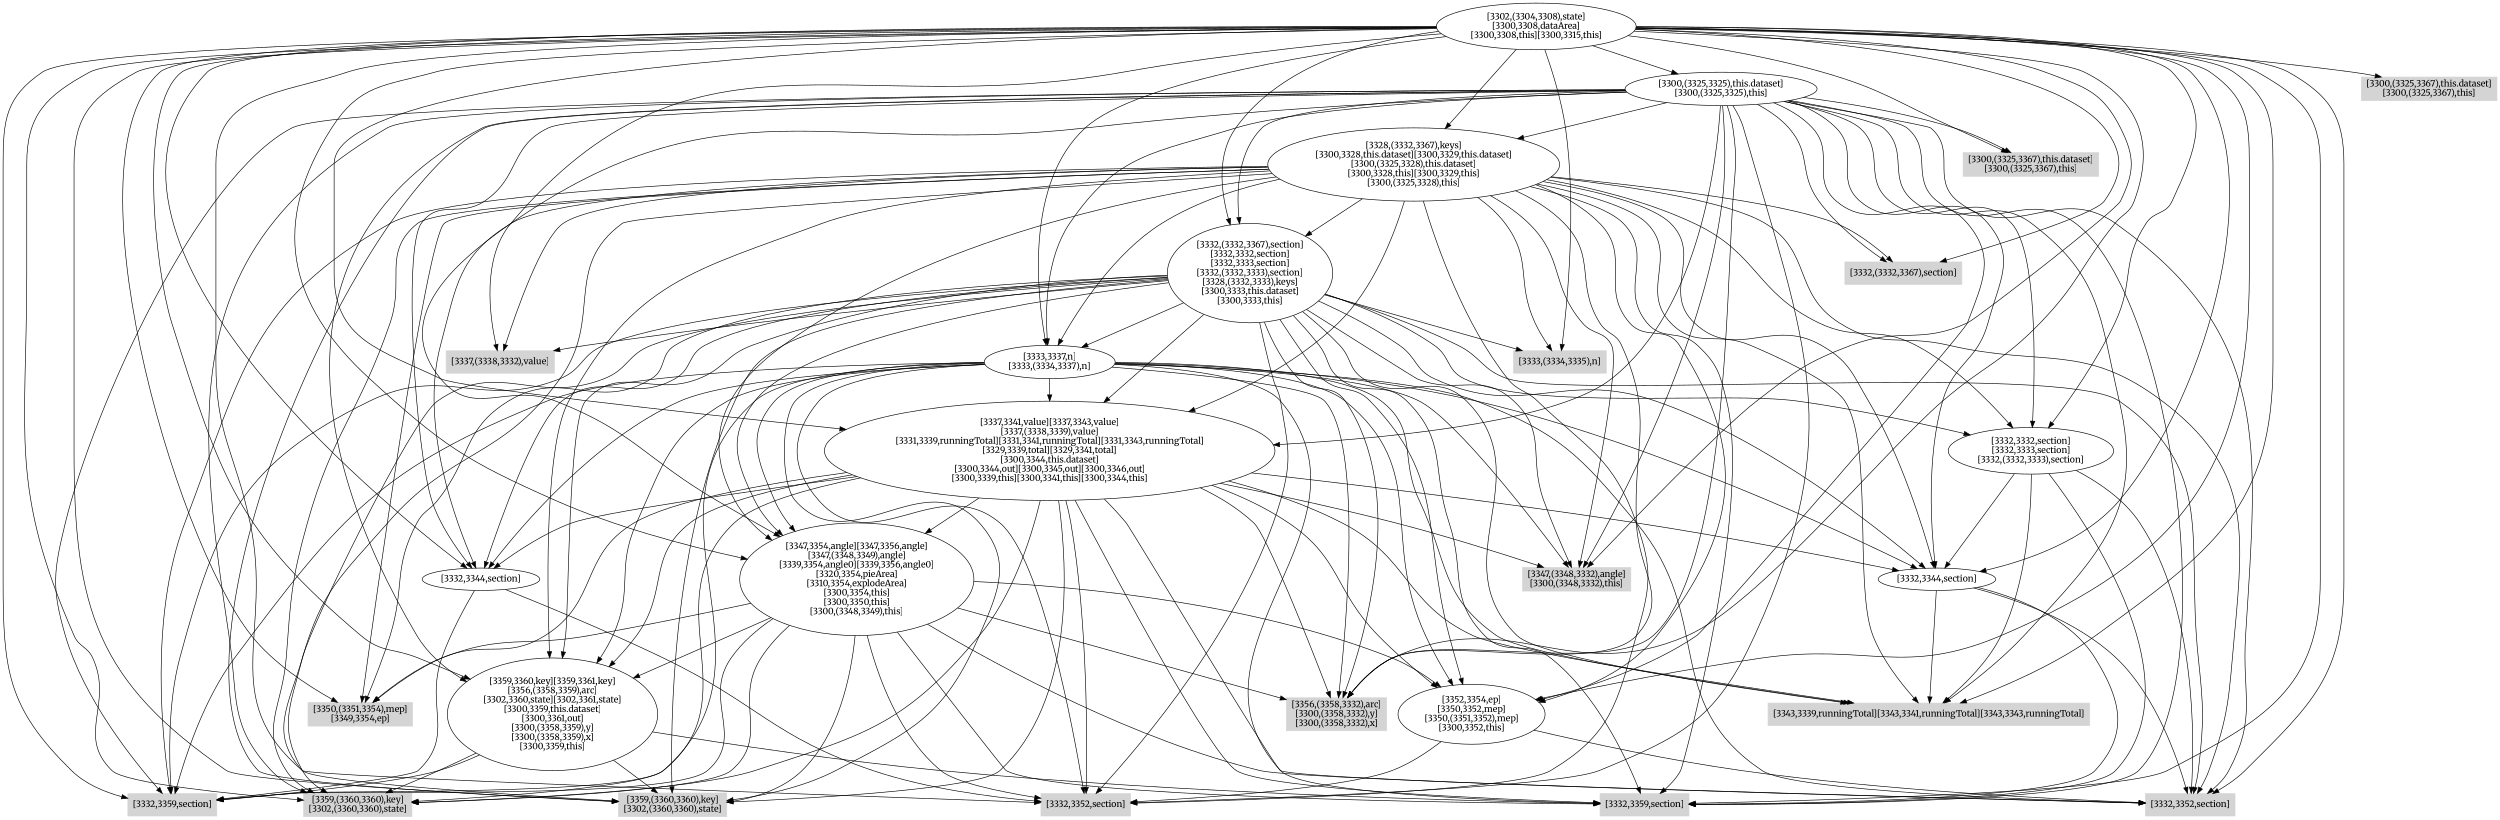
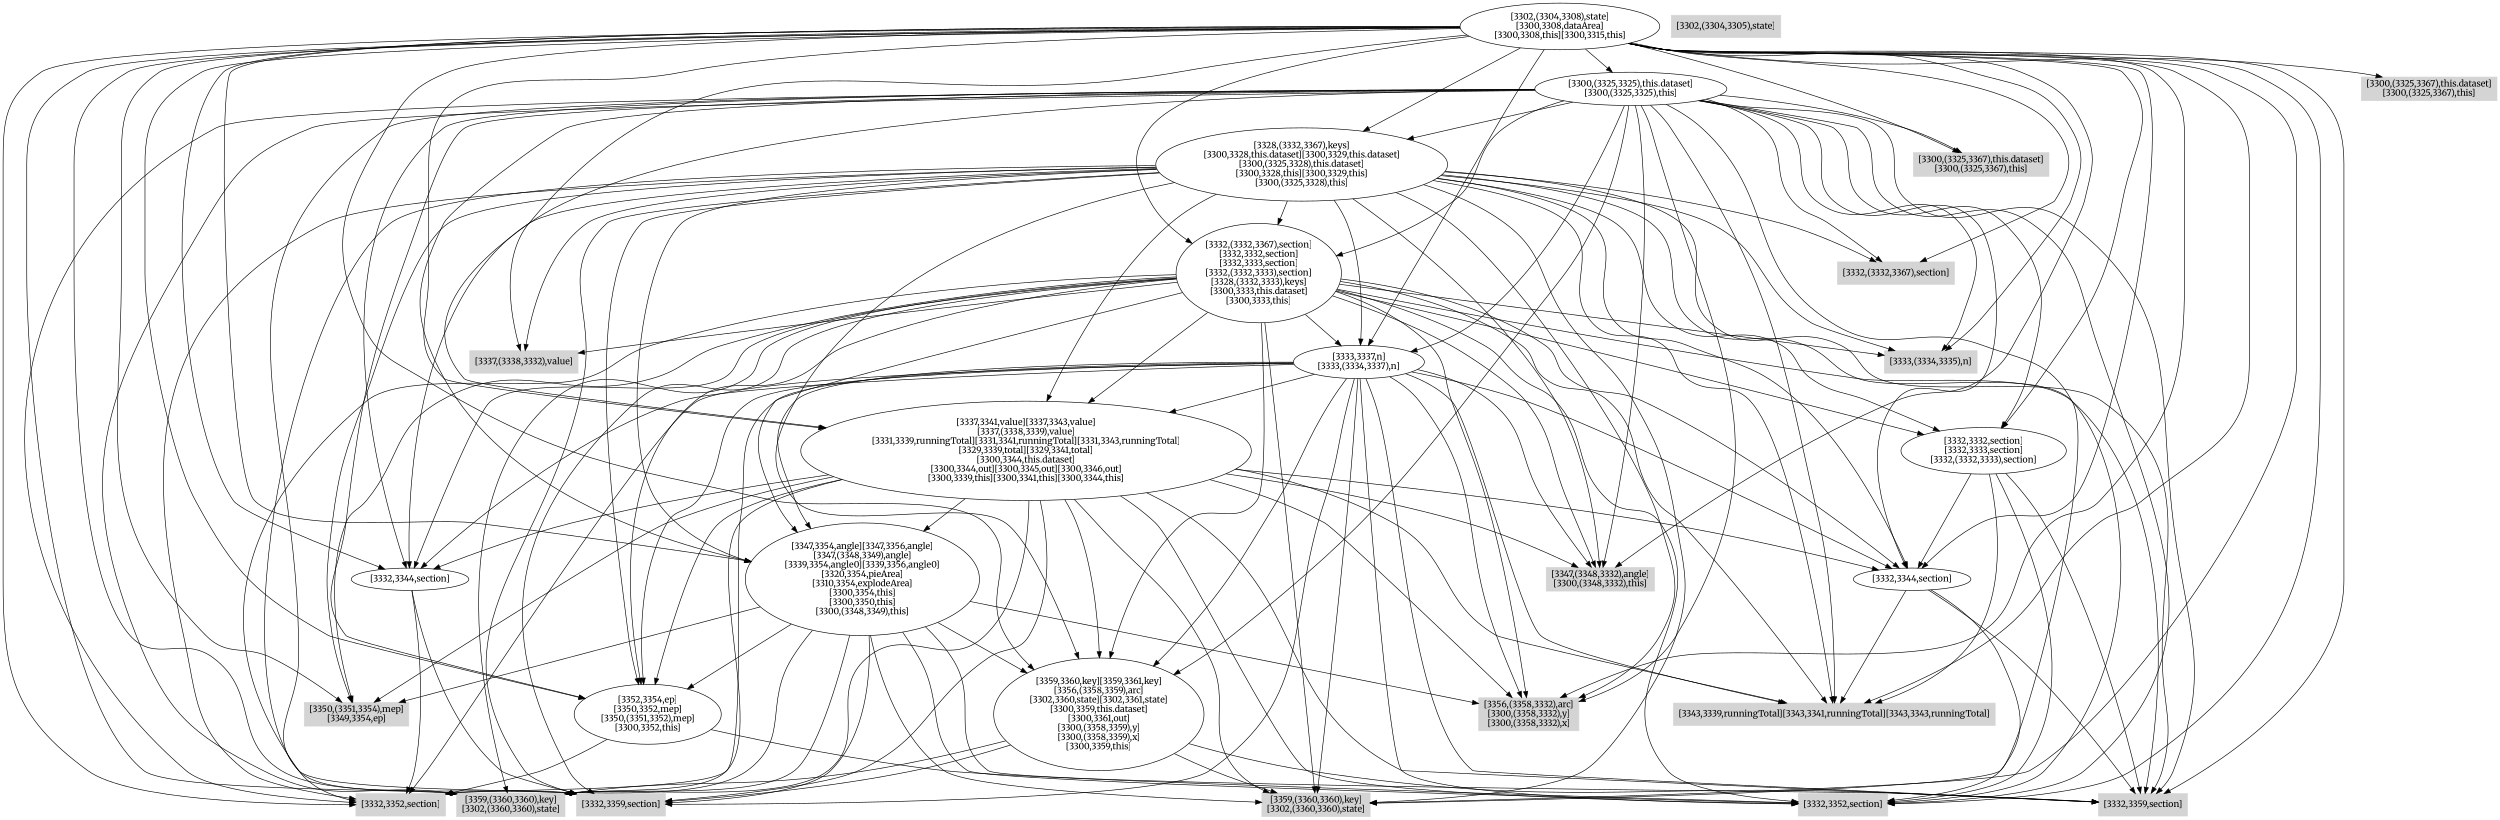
none -> (1726, 26)
none -> (1836, 212)
